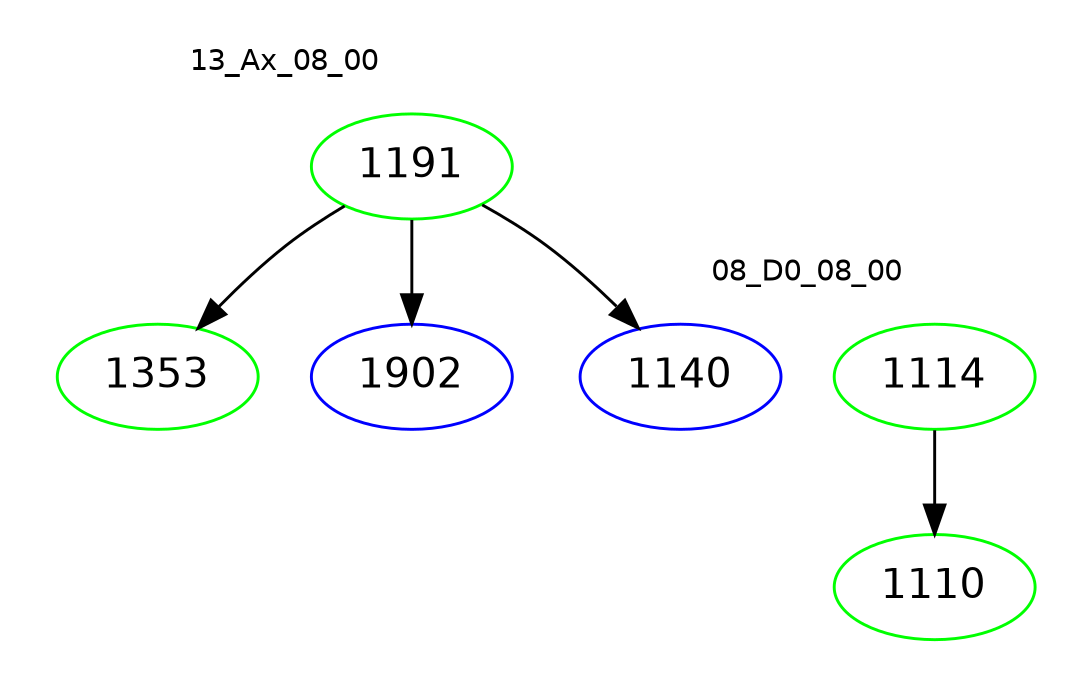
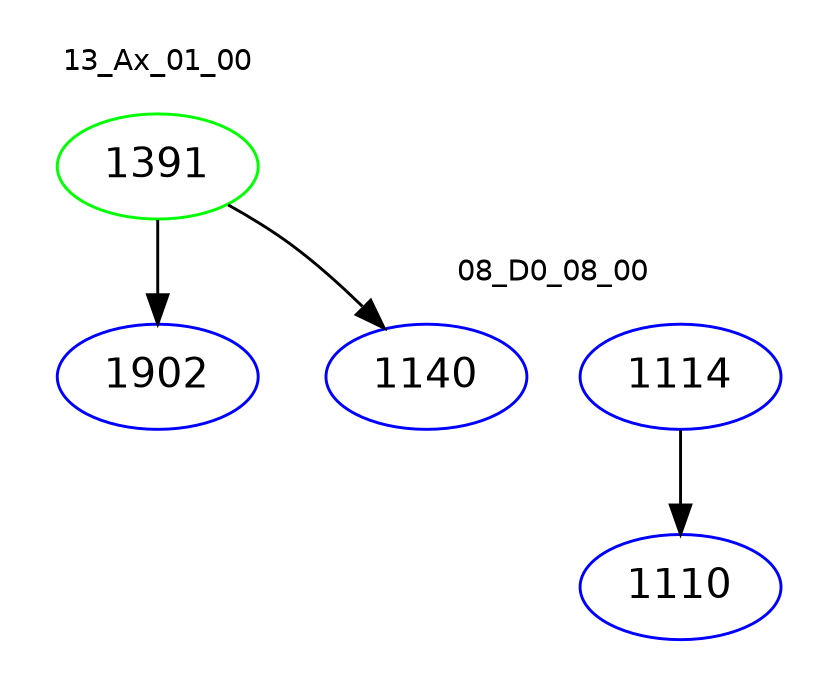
(285, 63) -> (158, 63)
(412, 166) -> (158, 166)
(158, 377) -> none
(935, 377) -> (681, 377)
(935, 587) -> (681, 587)
